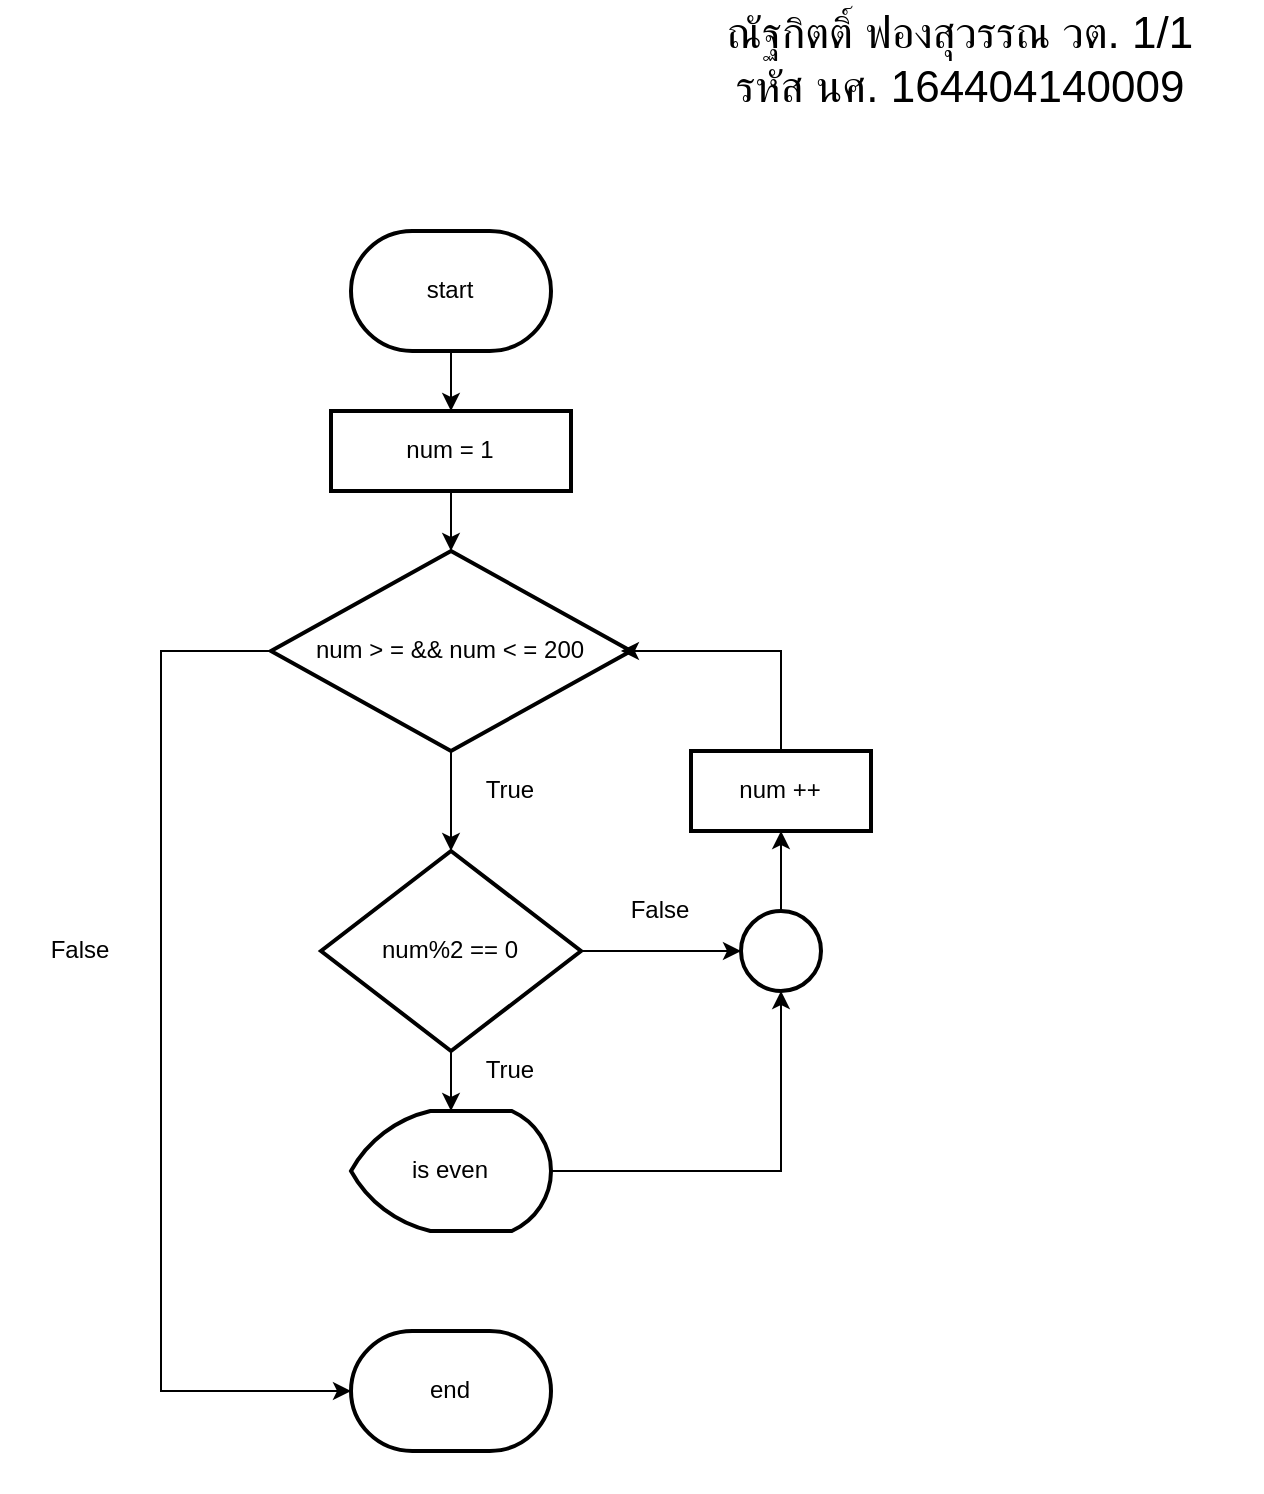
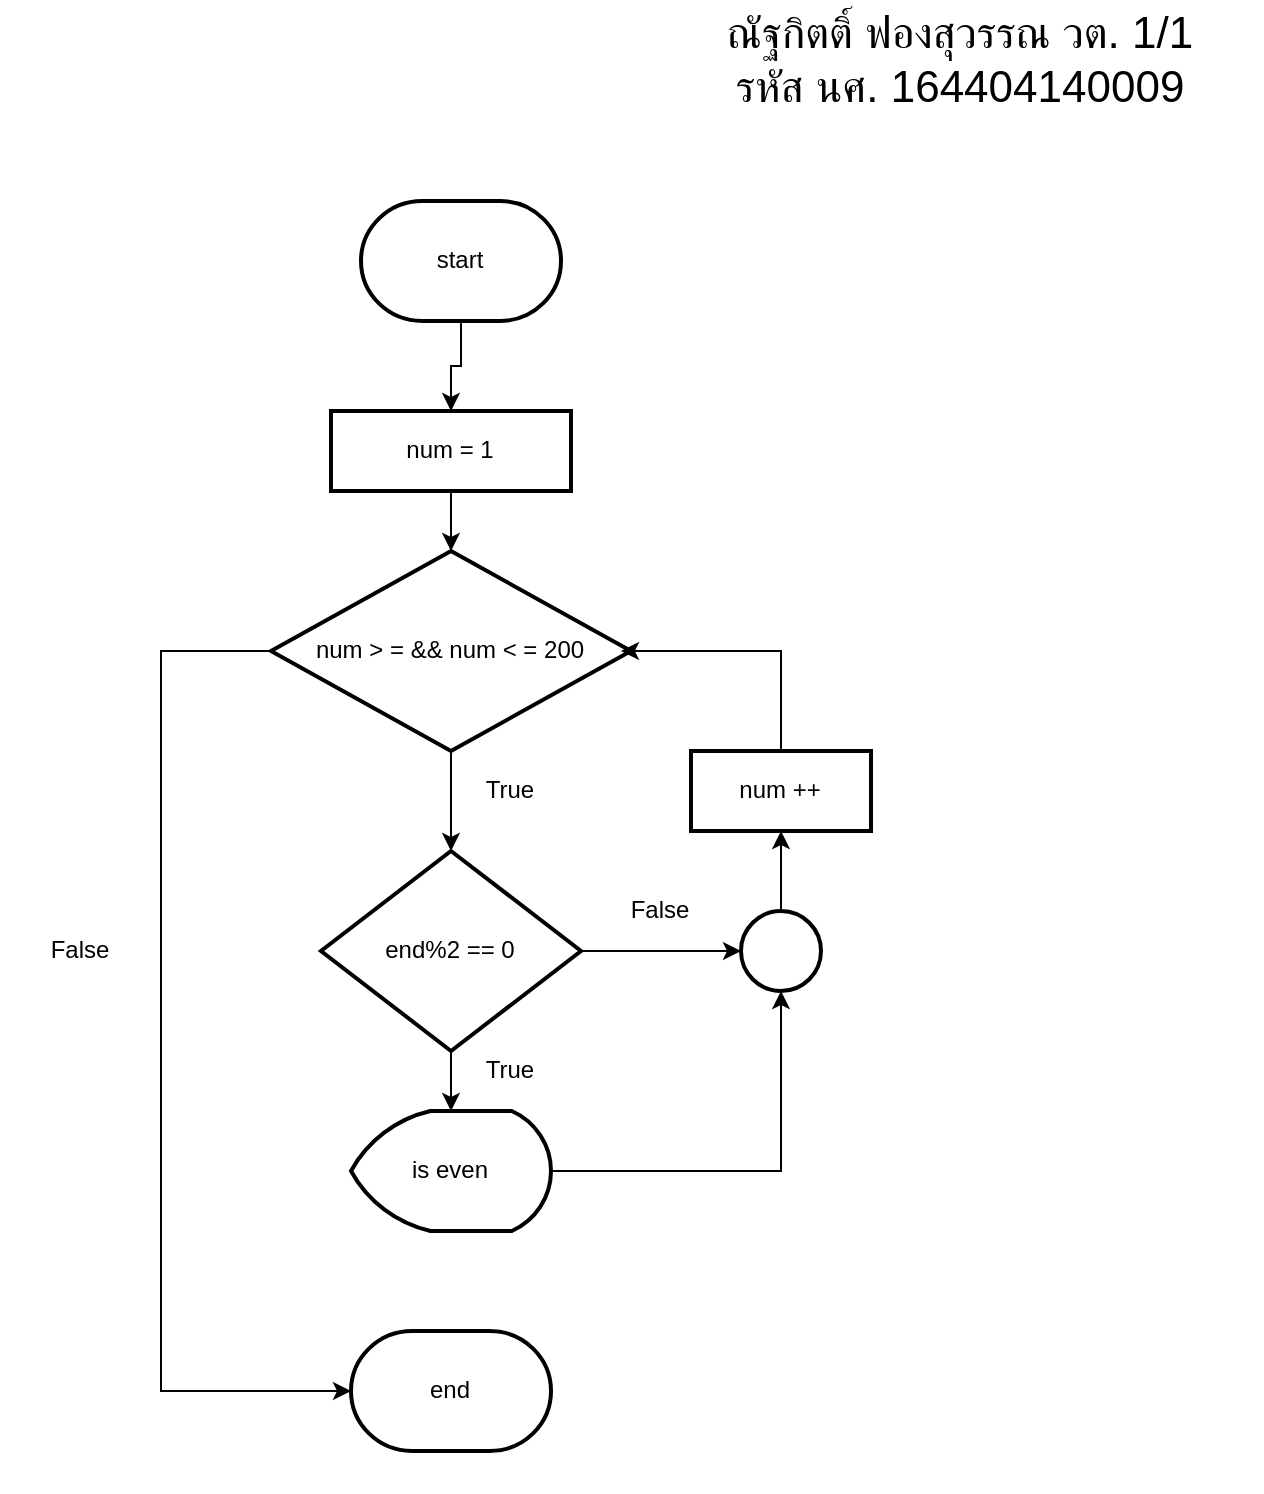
(451, 291) -> (461, 261)
(451, 951) -> (451, 951)
